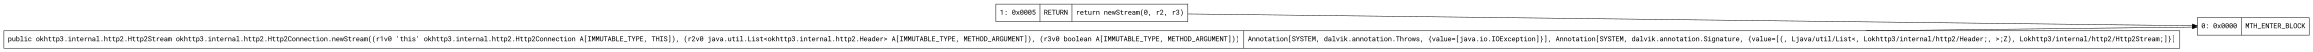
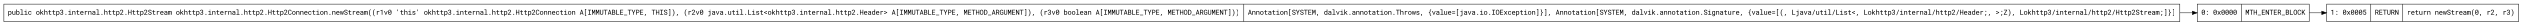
(1690, 20) -> (2315, 13)
